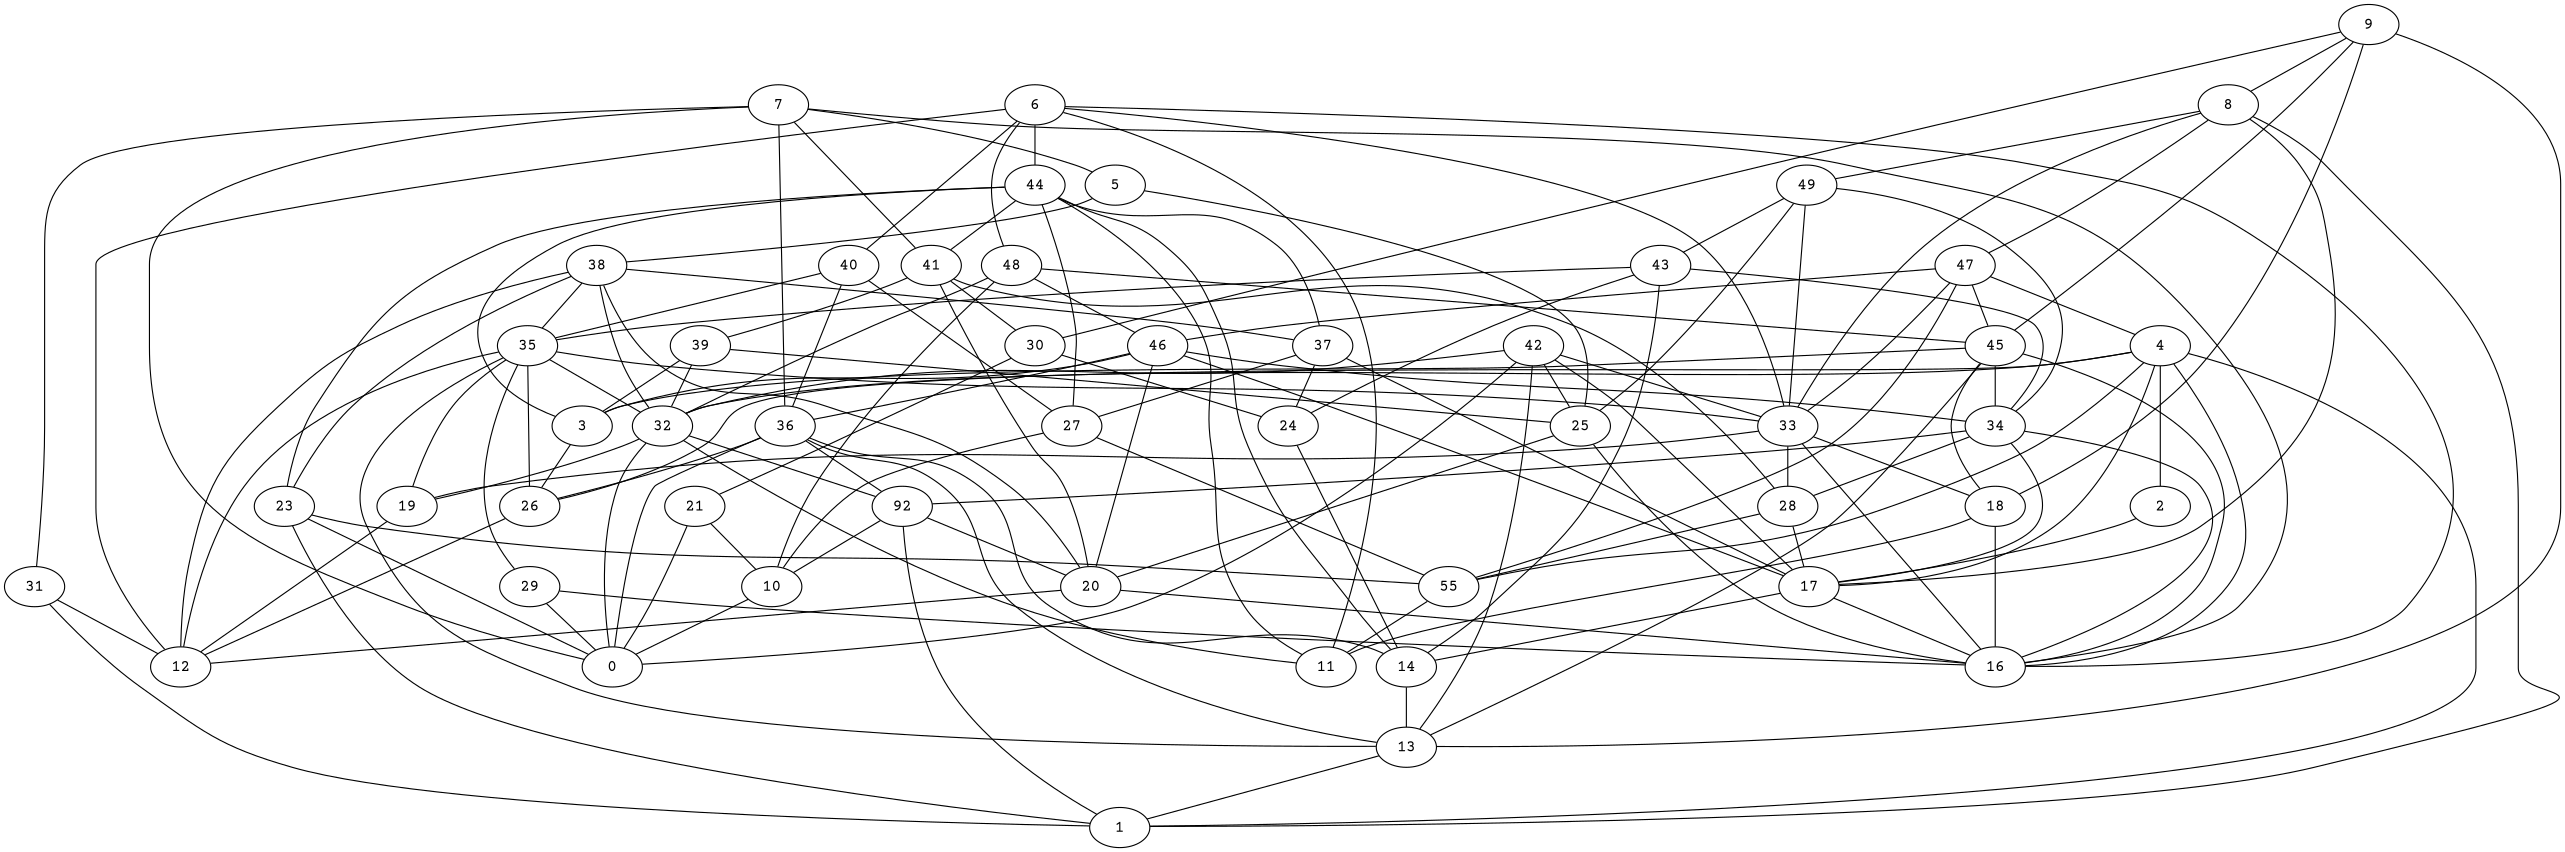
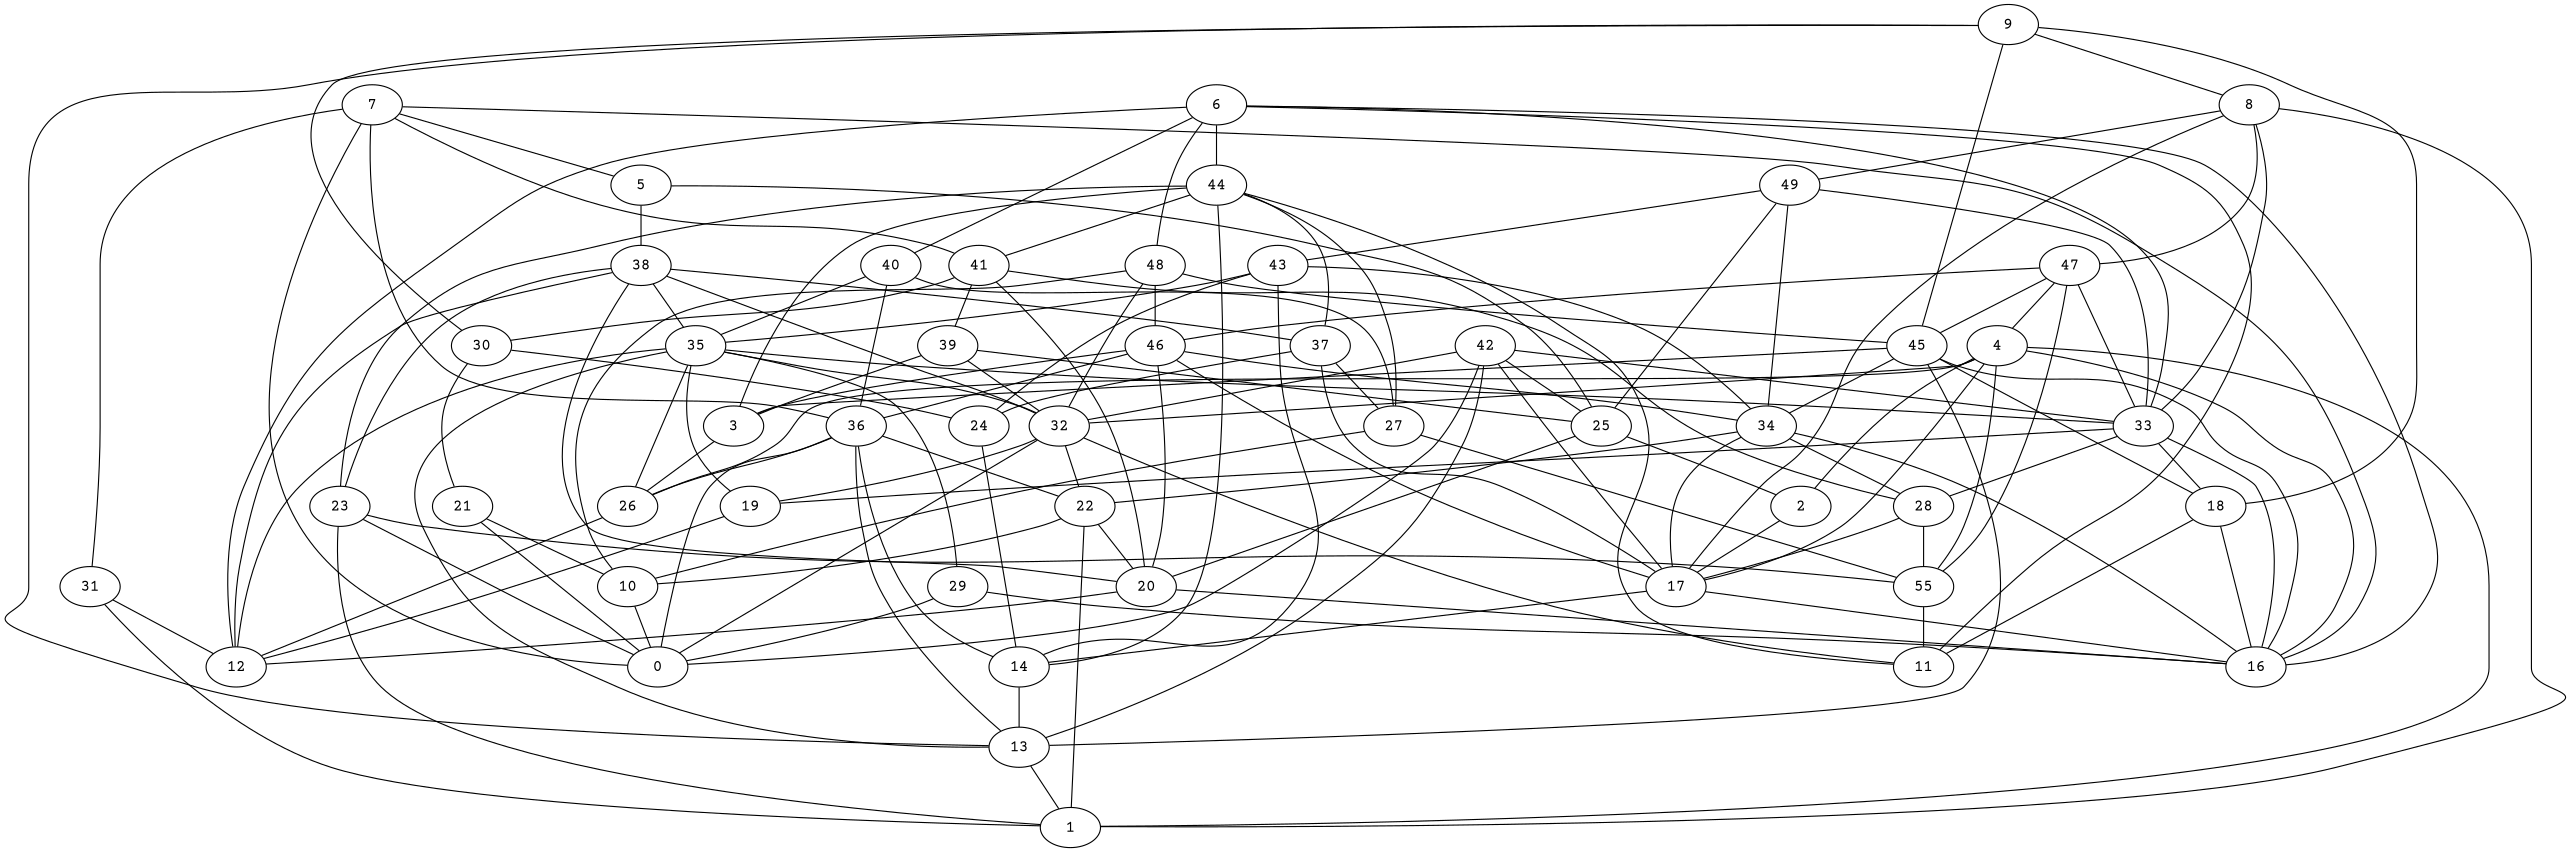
(902, 506) -> (1085, 506)
(1745, 592) -> (1709, 468)
